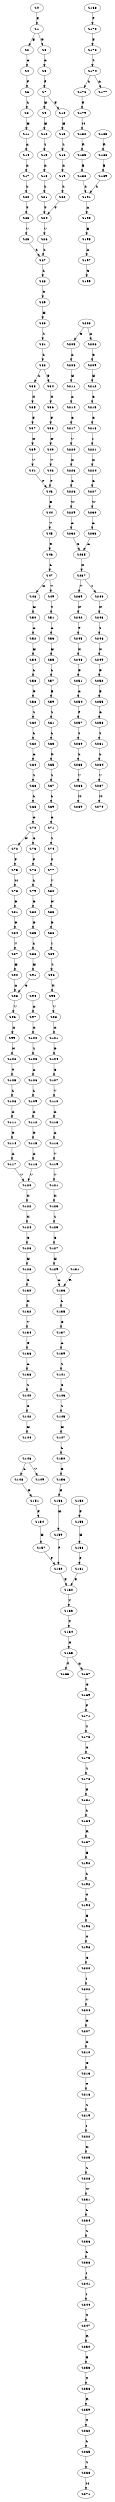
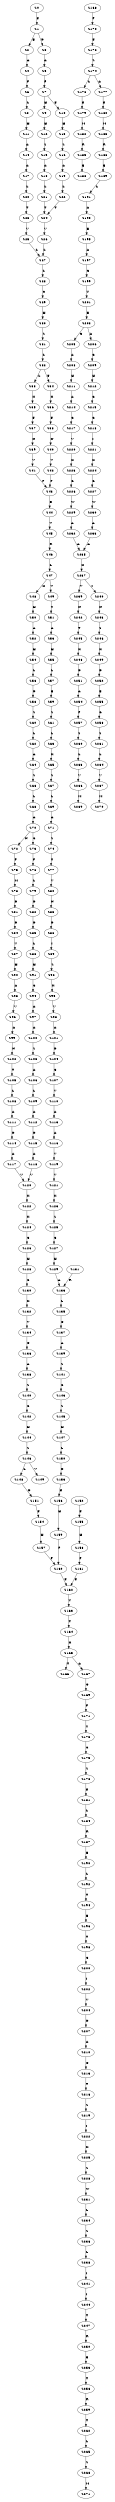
none -> (103, 113)
(84, 185) -> none
none -> (87, 302)
(78, 544) -> (78, 544)
(25, 985) -> (33, 984)
none -> (27, 1447)
